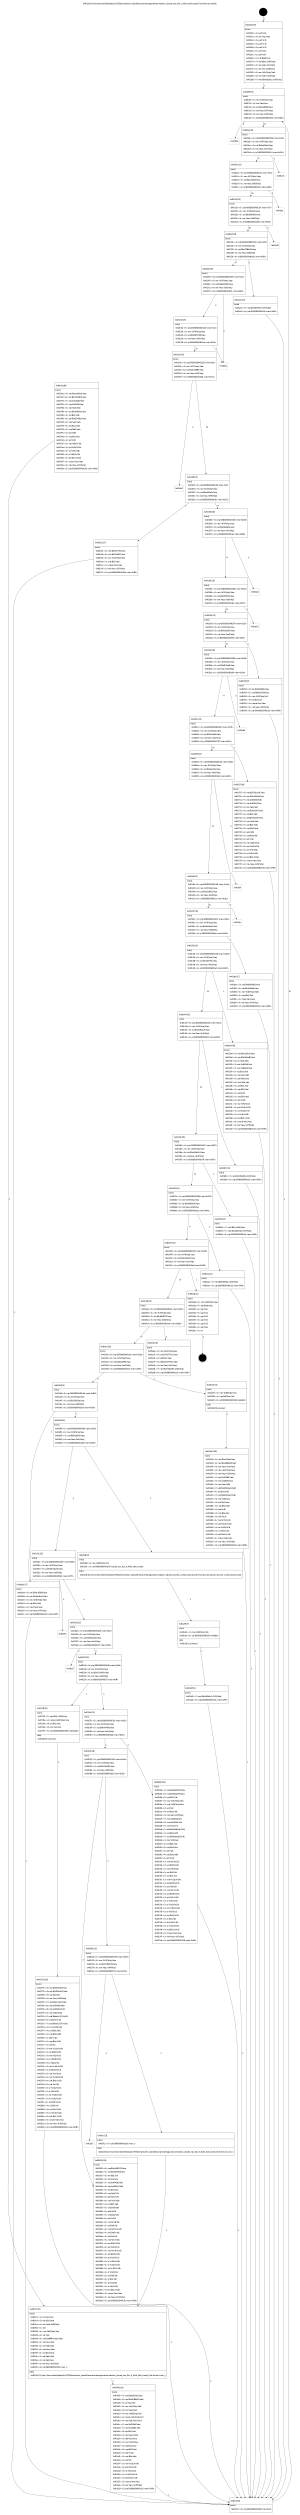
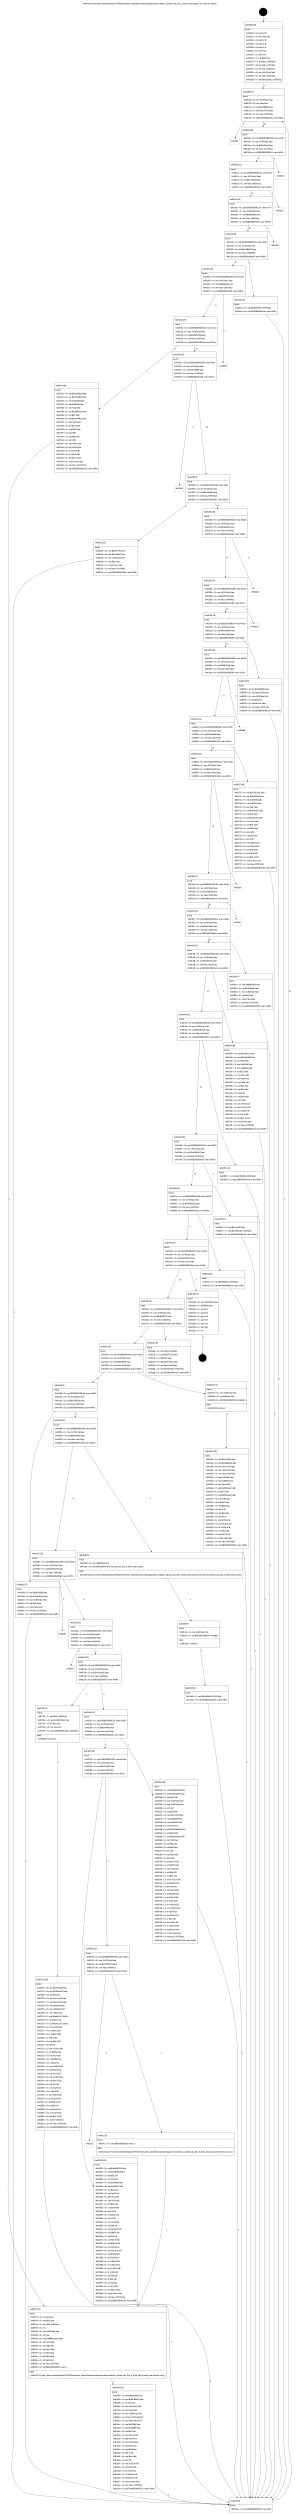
(218, 353) -> (139, 377)
none -> (208, 939)
